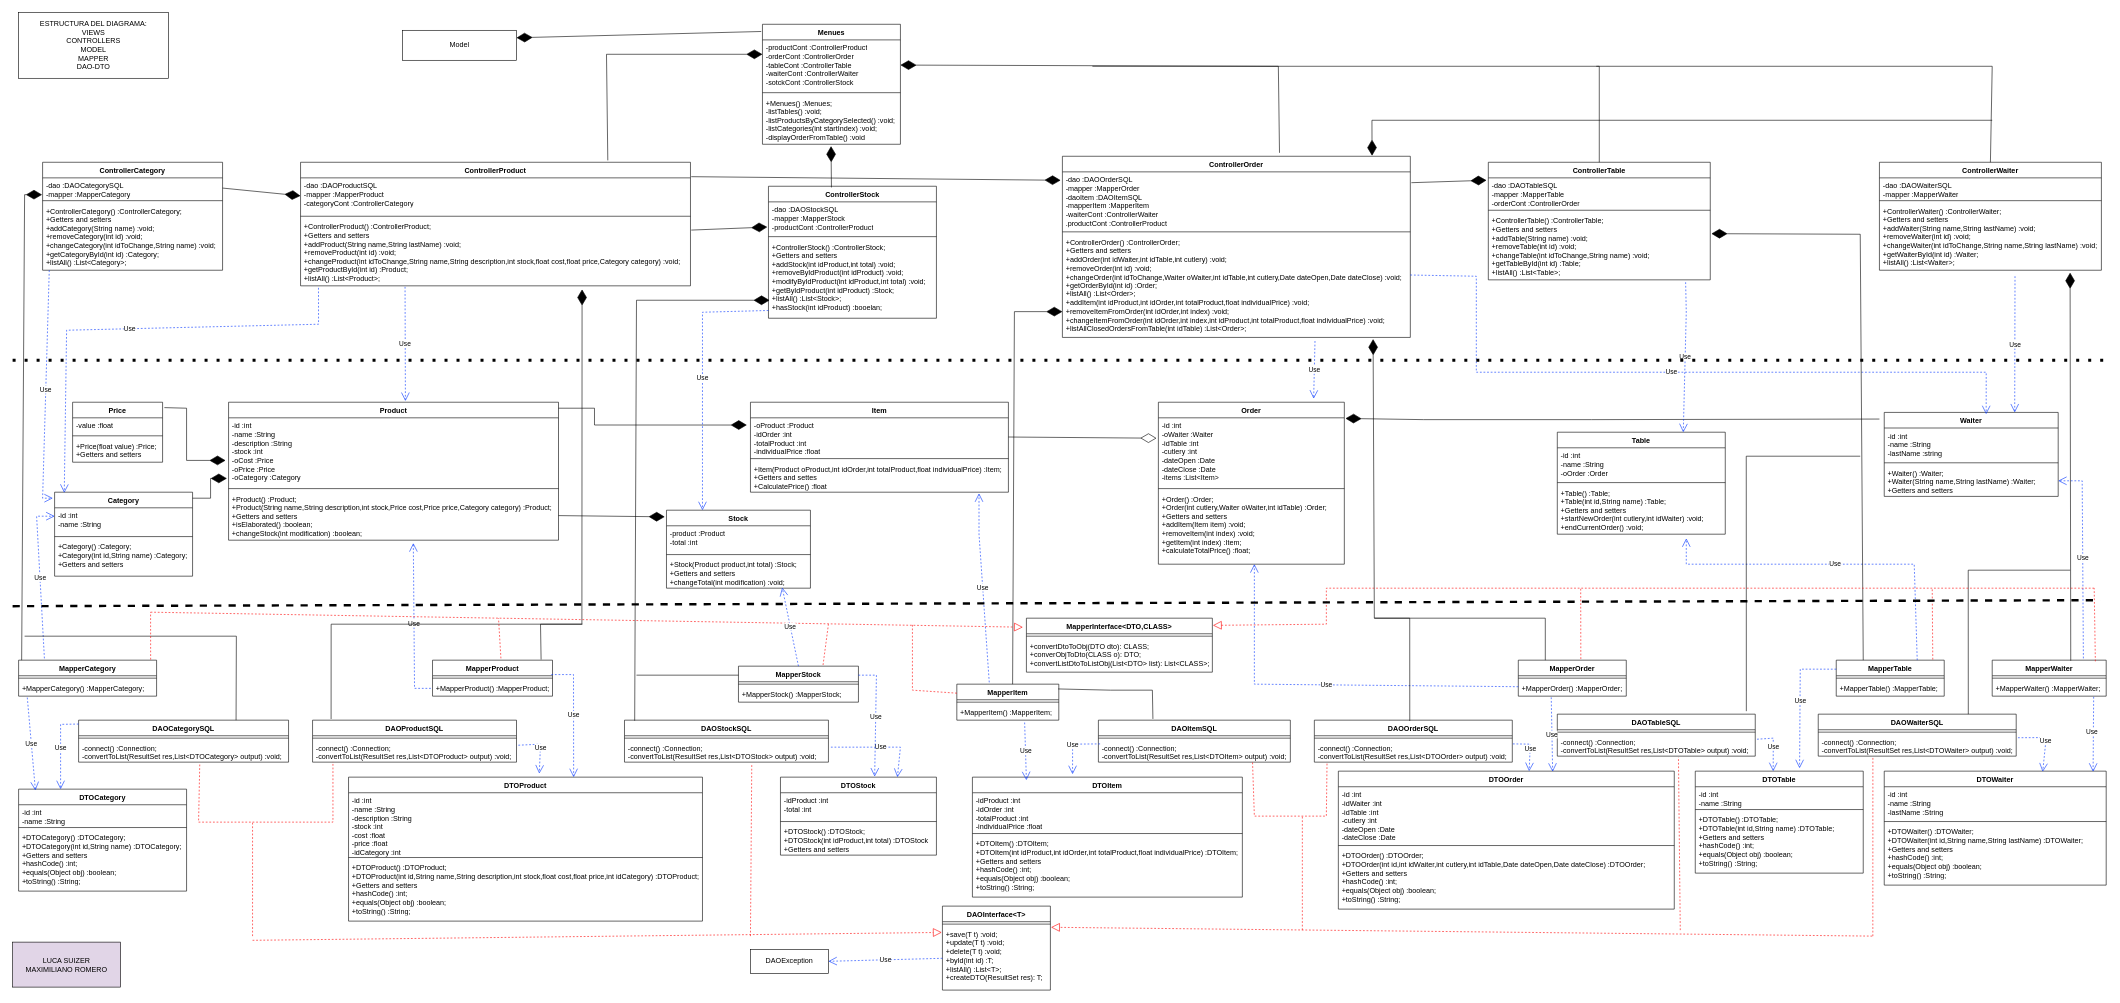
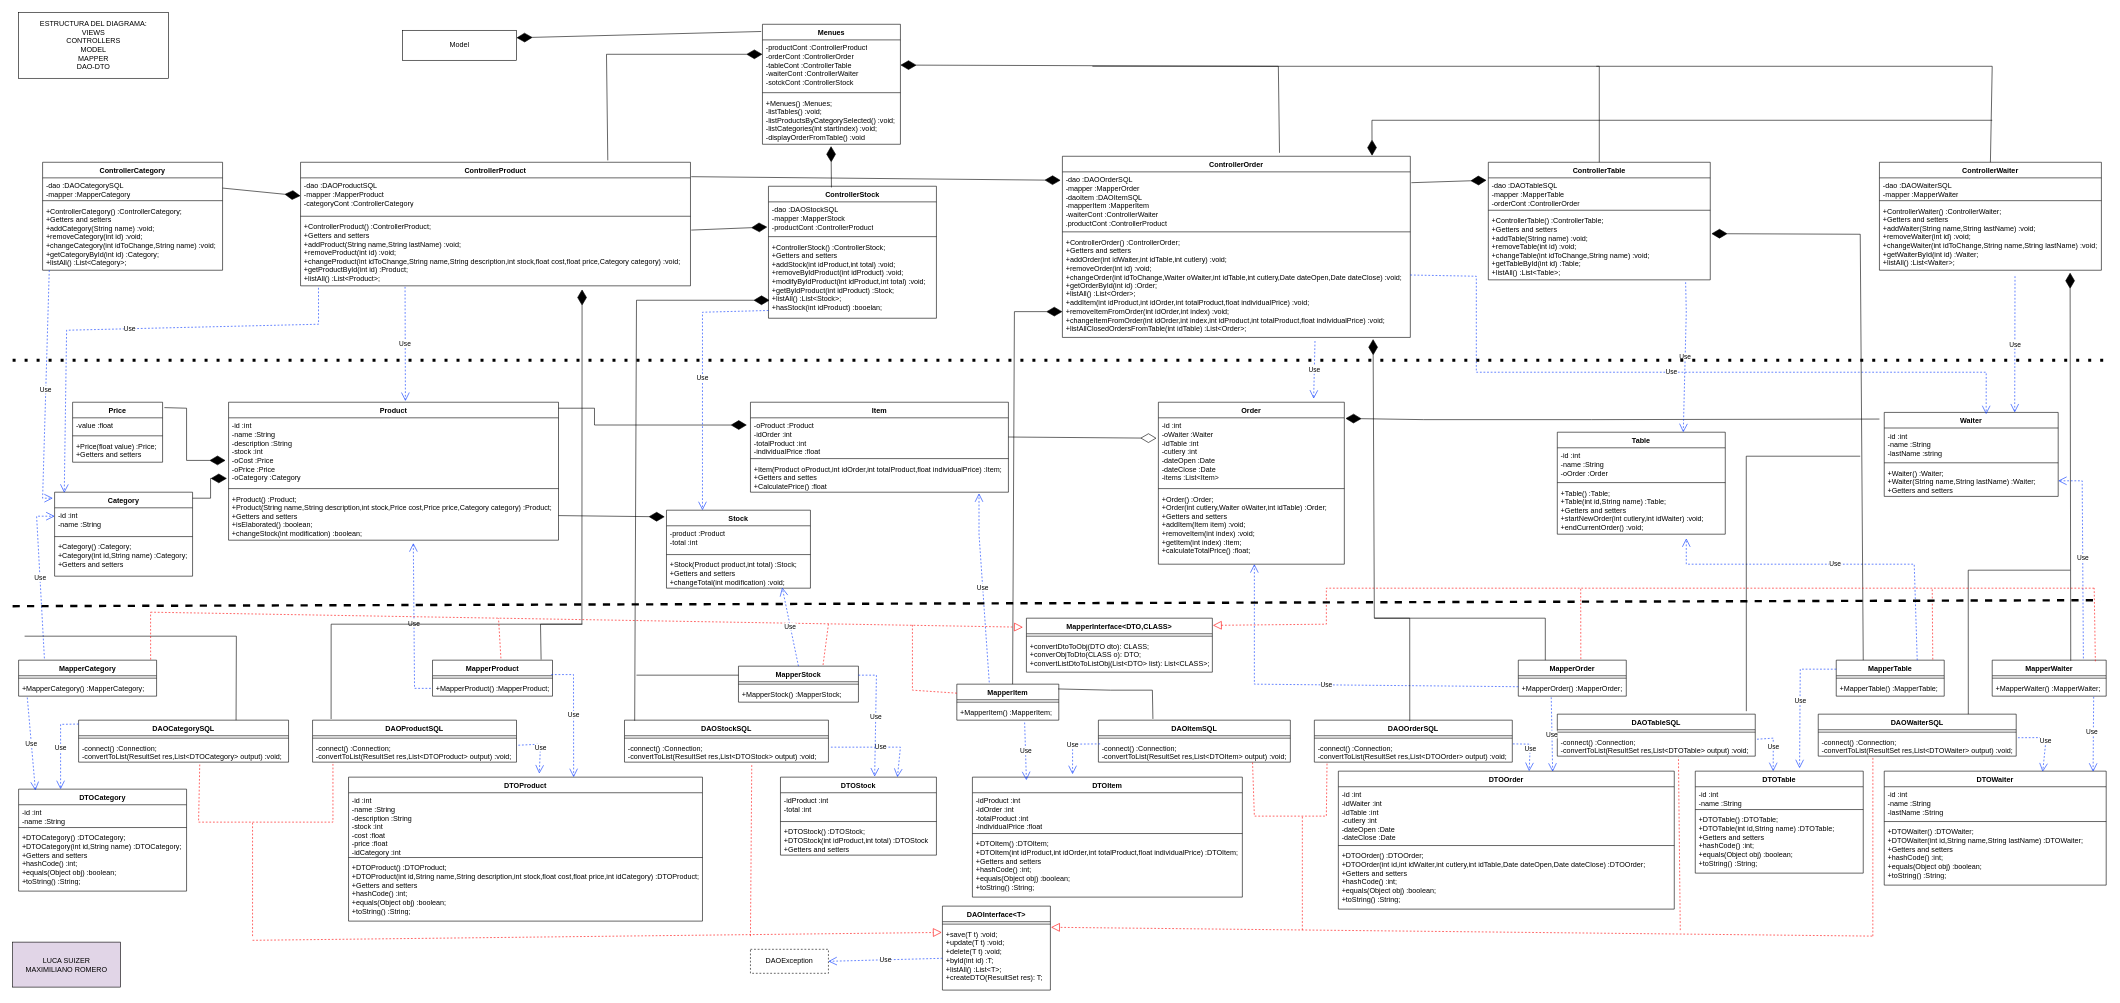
(22, 524) -> none
(789, 962) -> (789, 962)
